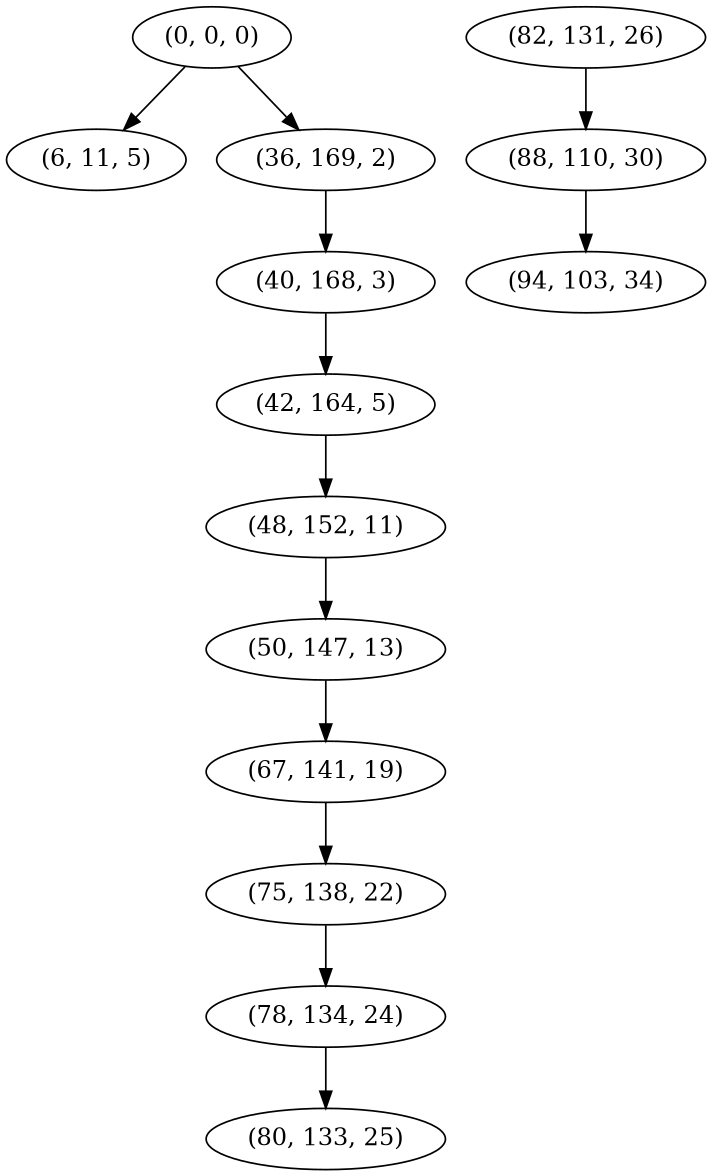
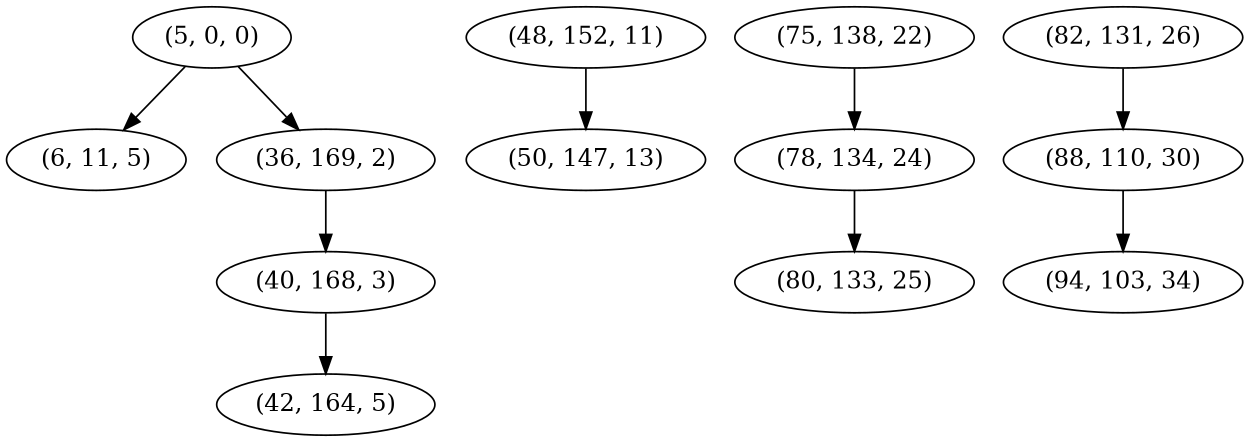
(212, 37) -> (212, 37)
(326, 457) -> none
(326, 772) -> none
